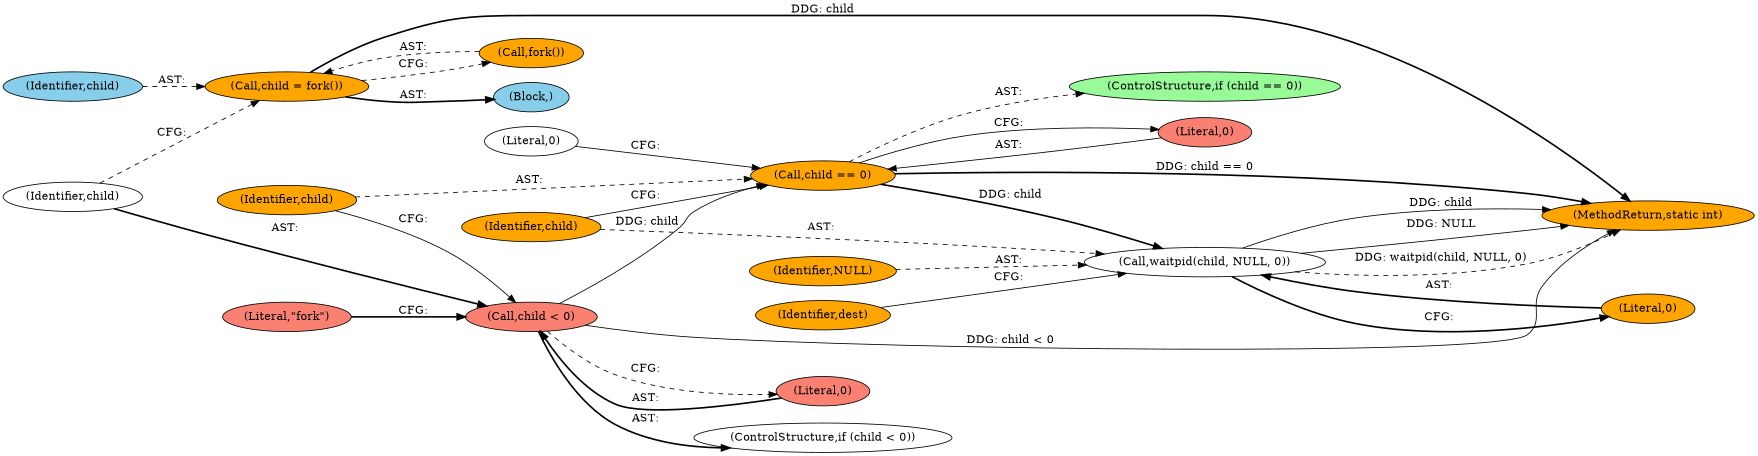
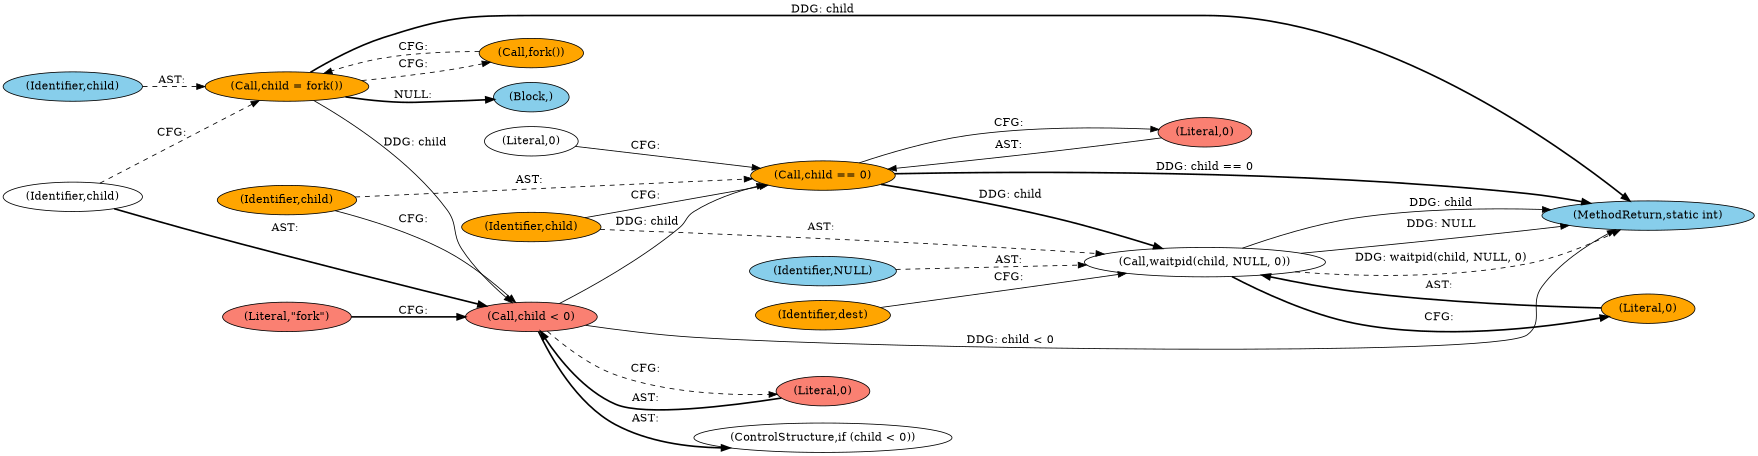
(415, 47) -> (415, 47)
(1205, 87) -> none
(415, 95) -> (415, 95)
none -> (426, 185)
(1648, 216) -> (1648, 216)
(823, 271) -> (823, 271)
